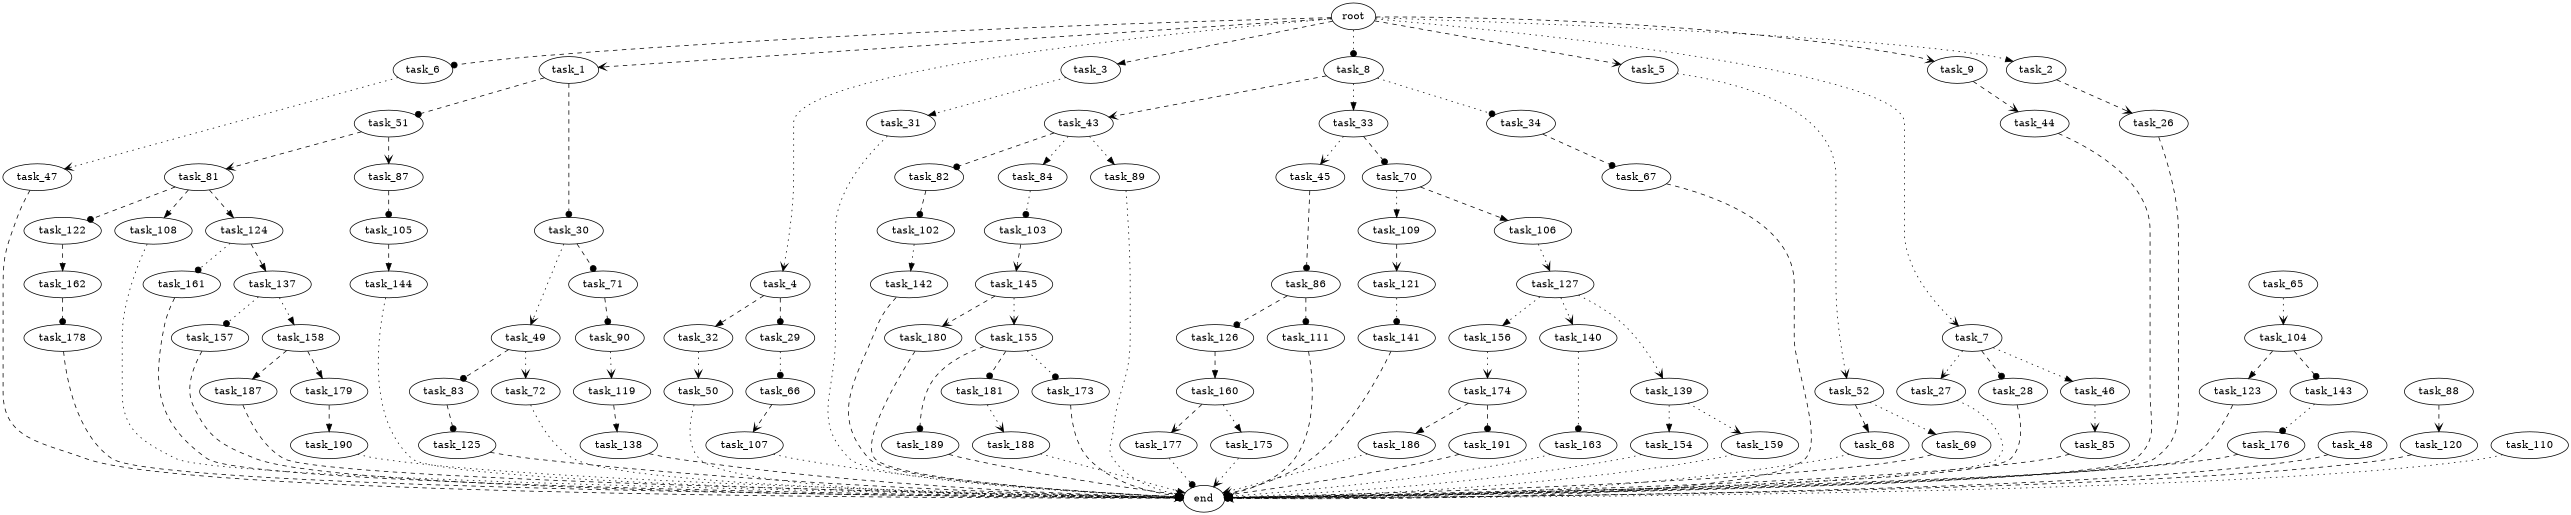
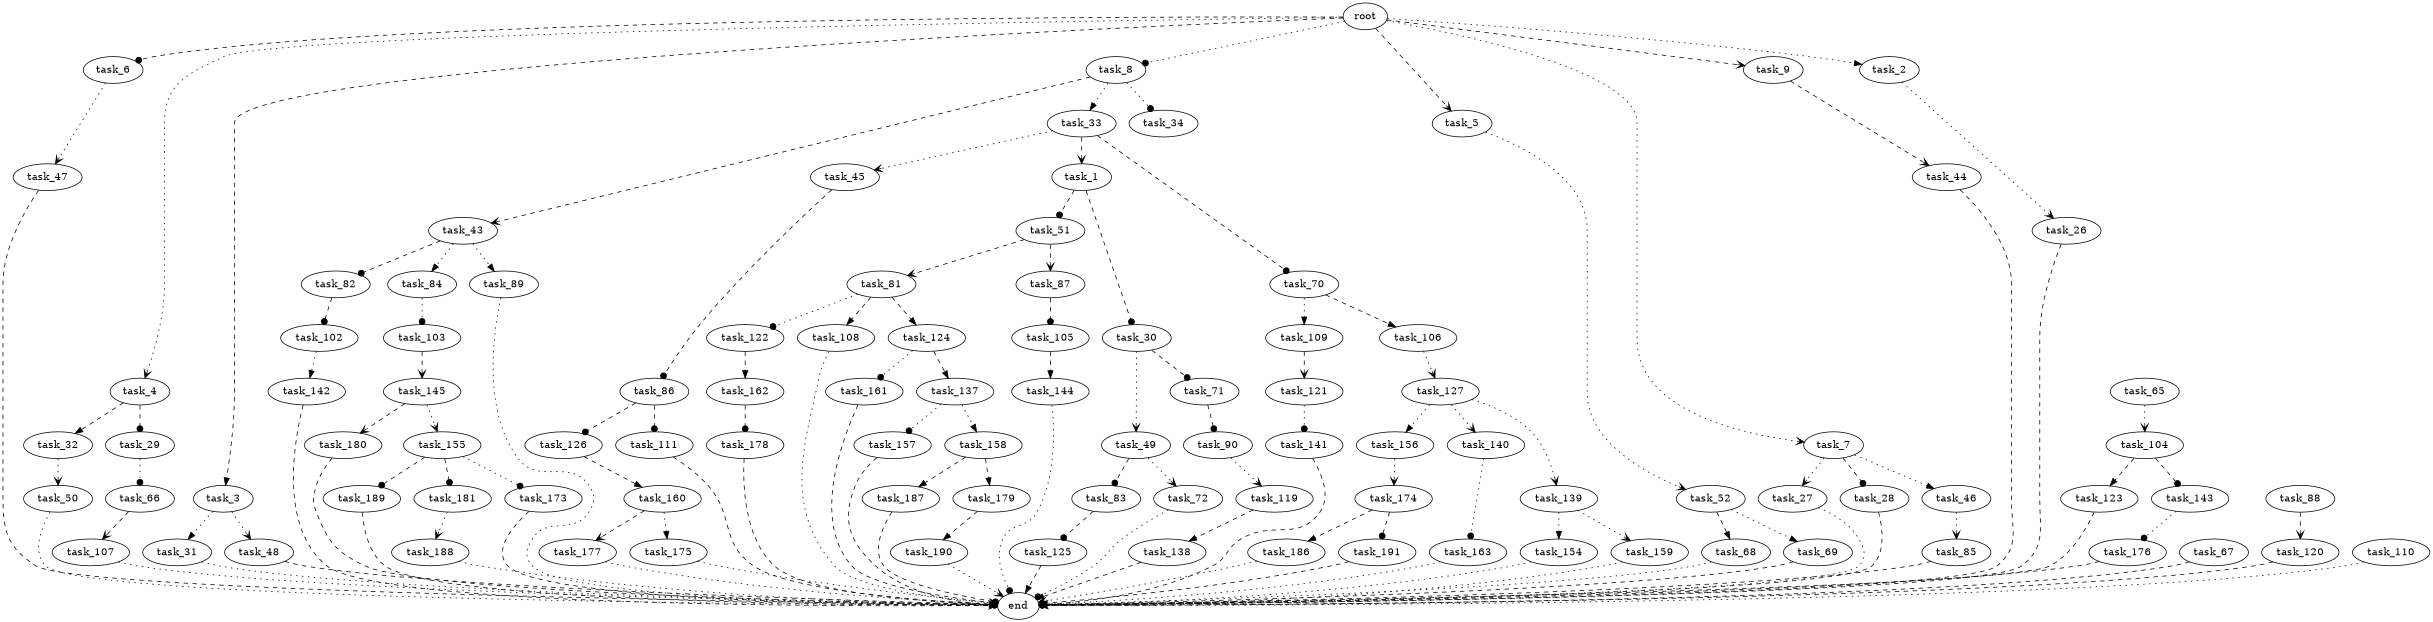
(969, 43) -> (1082, 147)
(2091, 95) -> (1975, 148)
(1576, 149) -> none
(134, 203) -> (817, 310)
none -> (239, 523)
